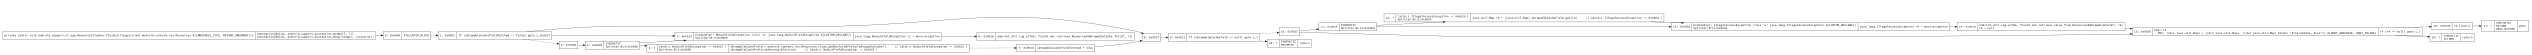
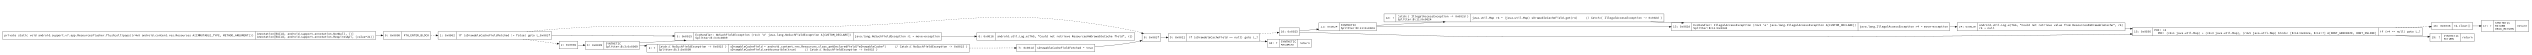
(835, 26) -> (835, 26)
(2522, 26) -> (2522, 26)
